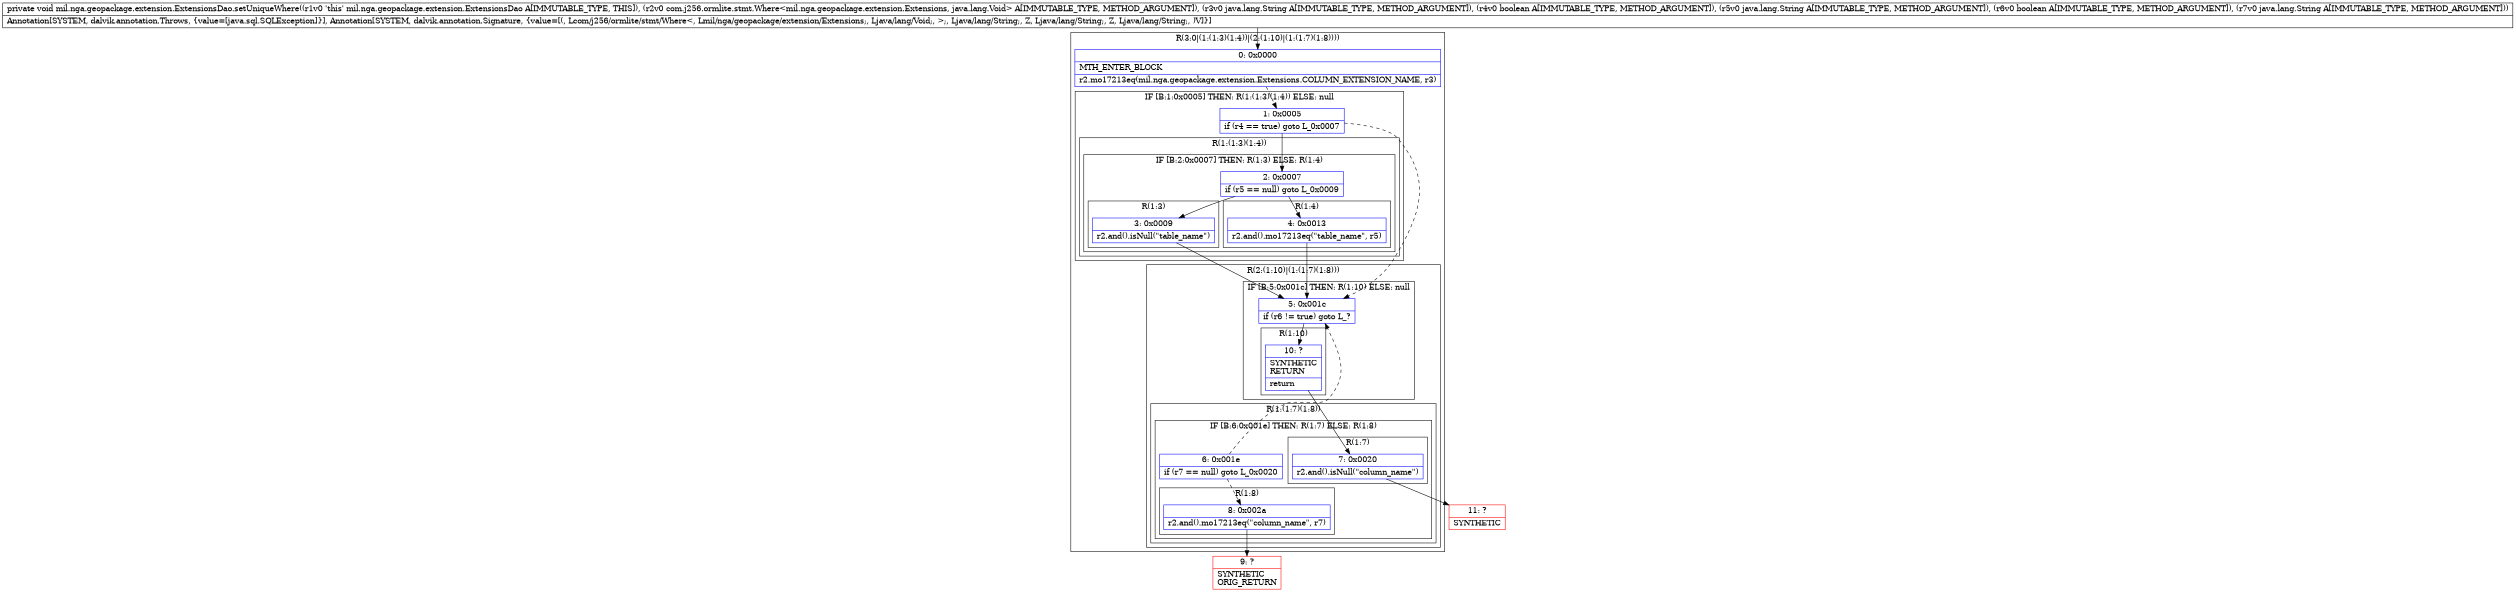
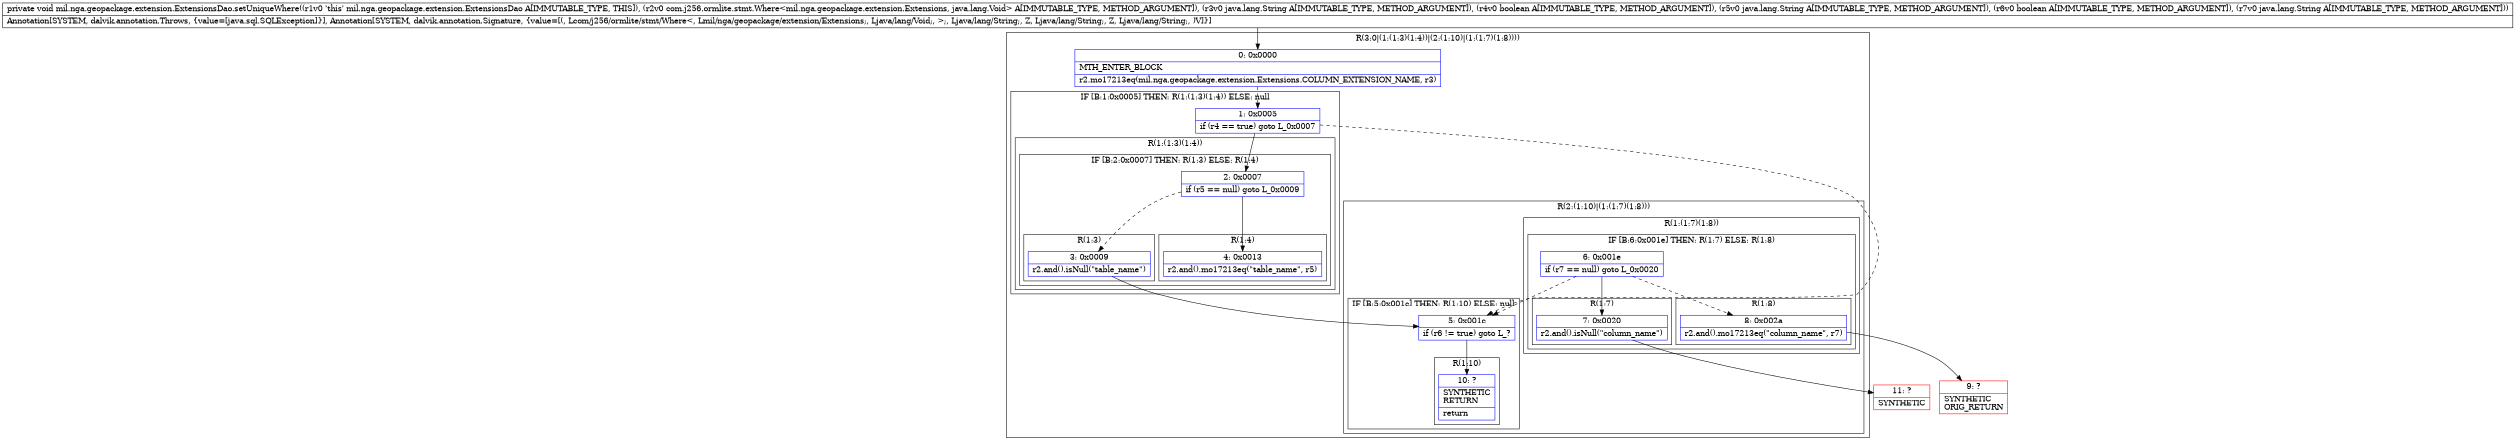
(1209, 205) -> (1137, 213)
(1307, 269) -> none
(1325, 417) -> (1602, 293)
